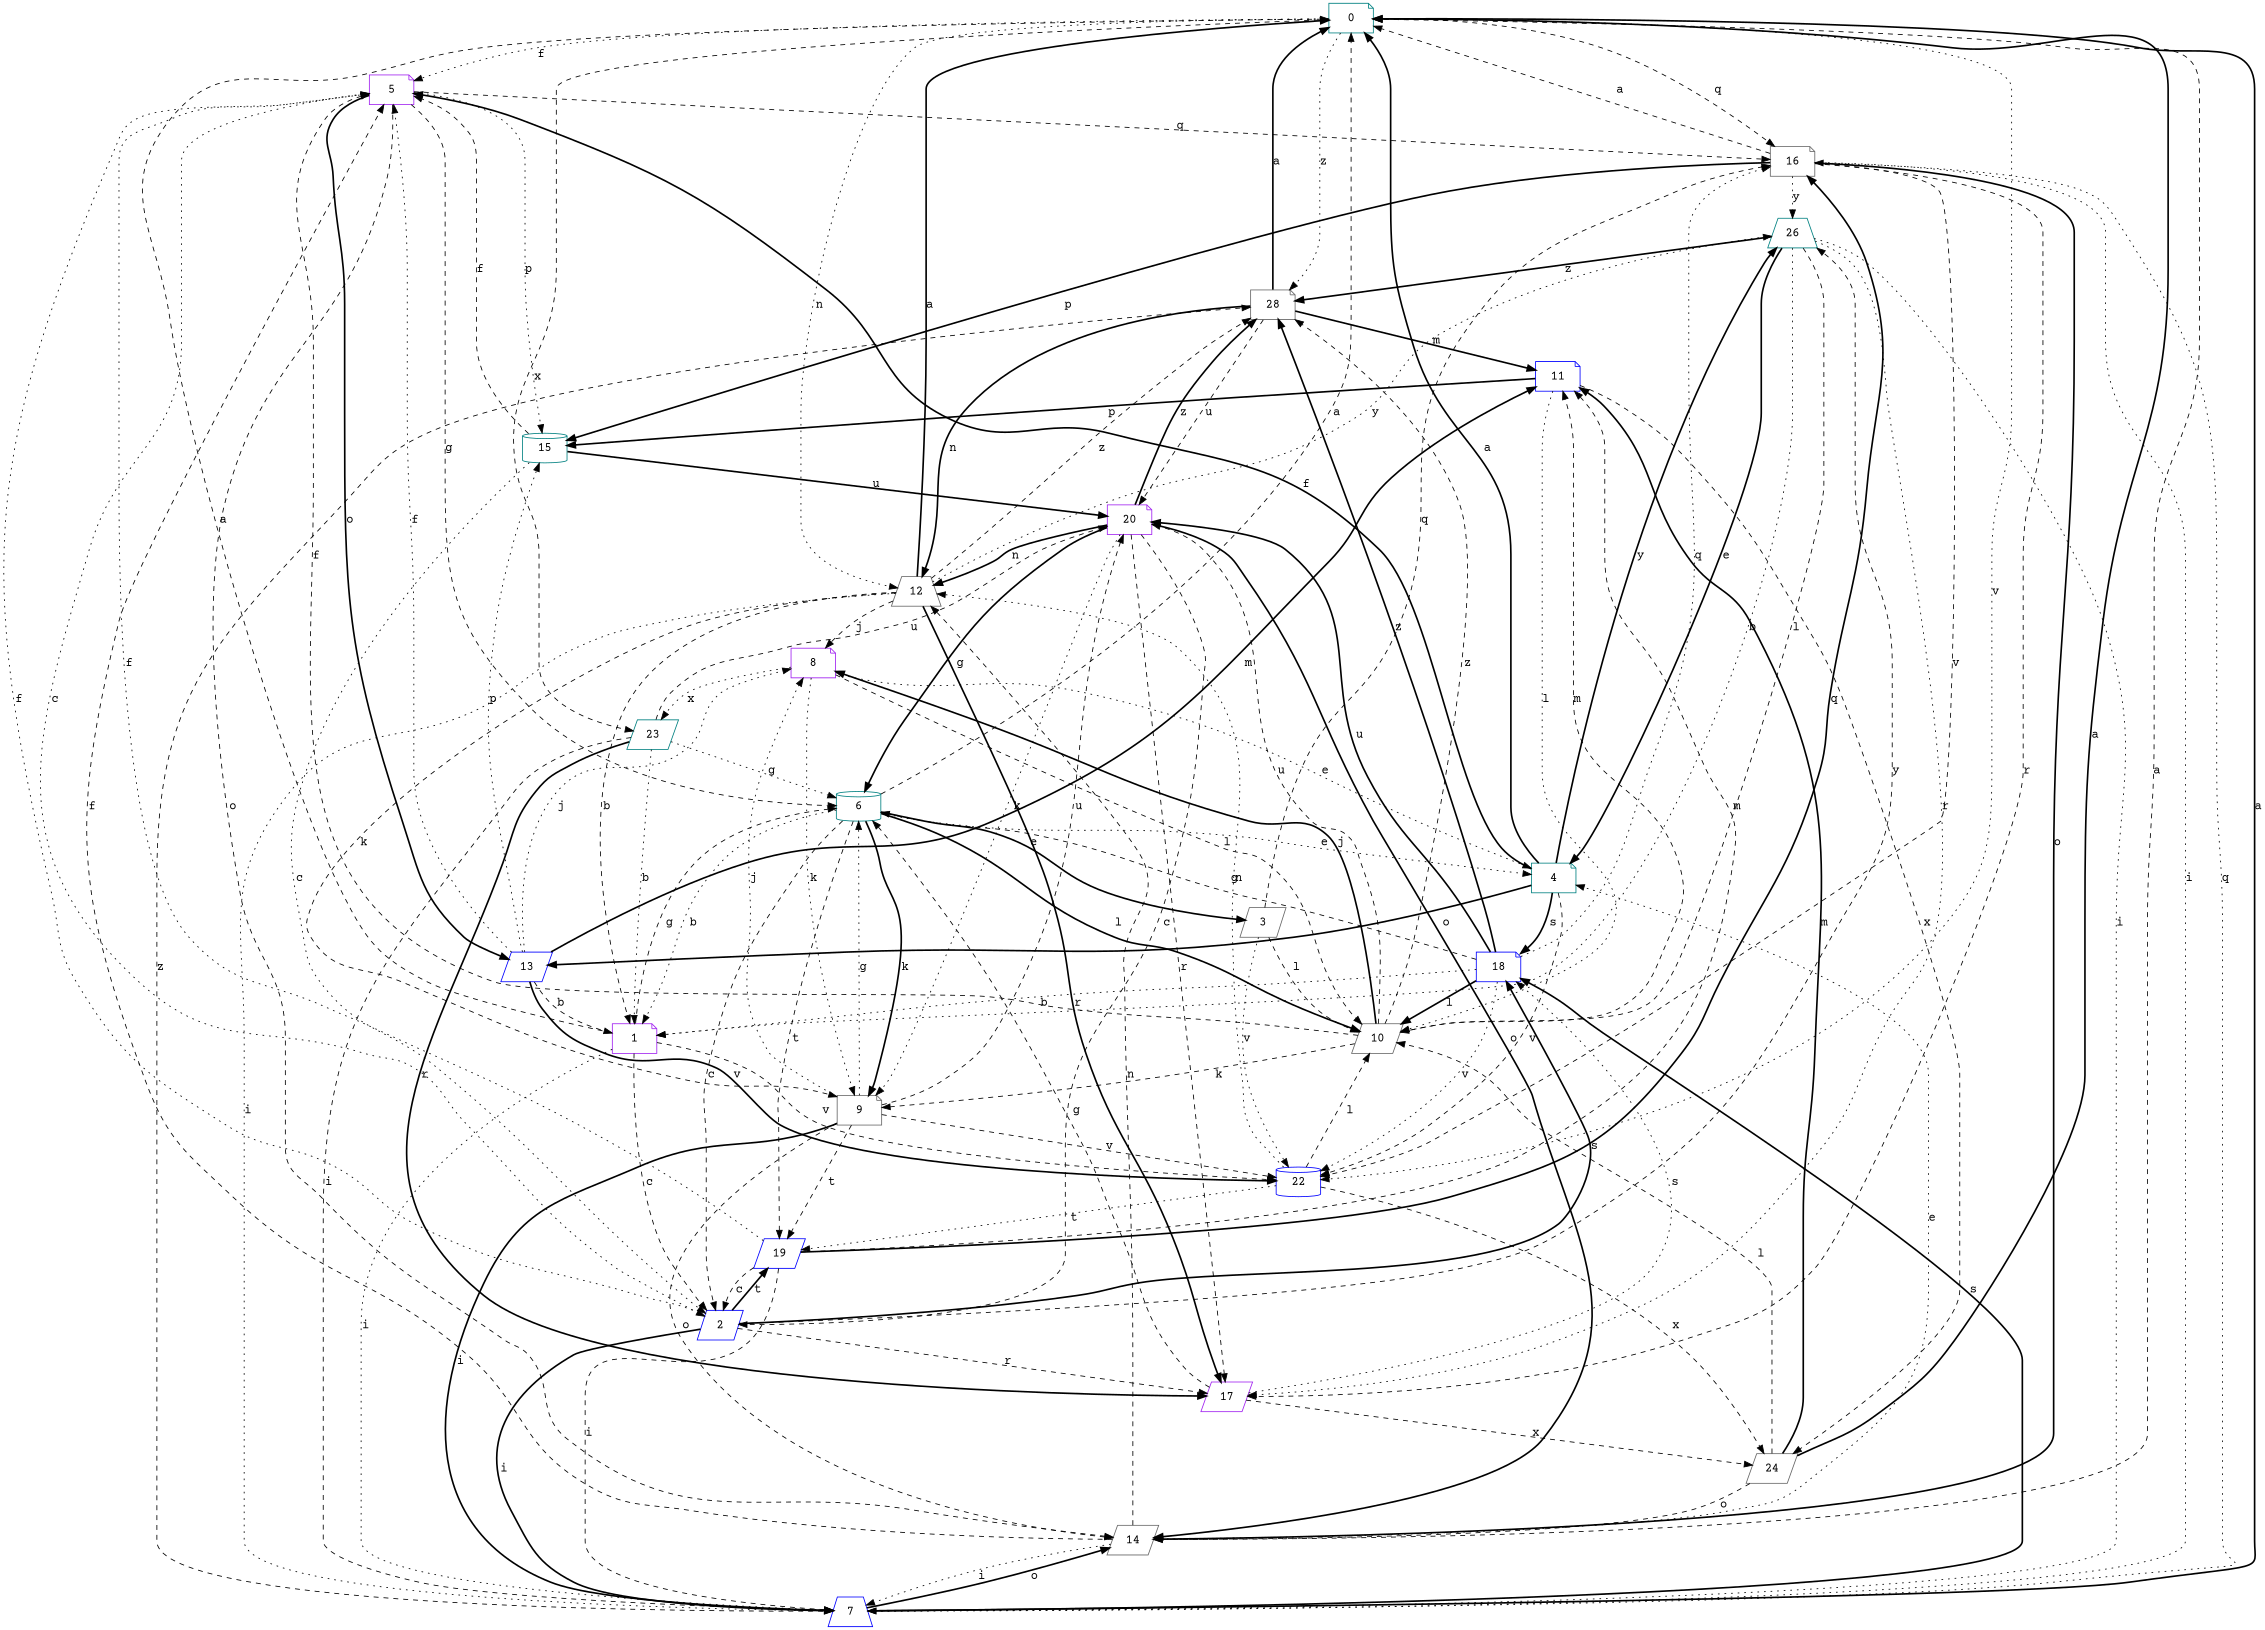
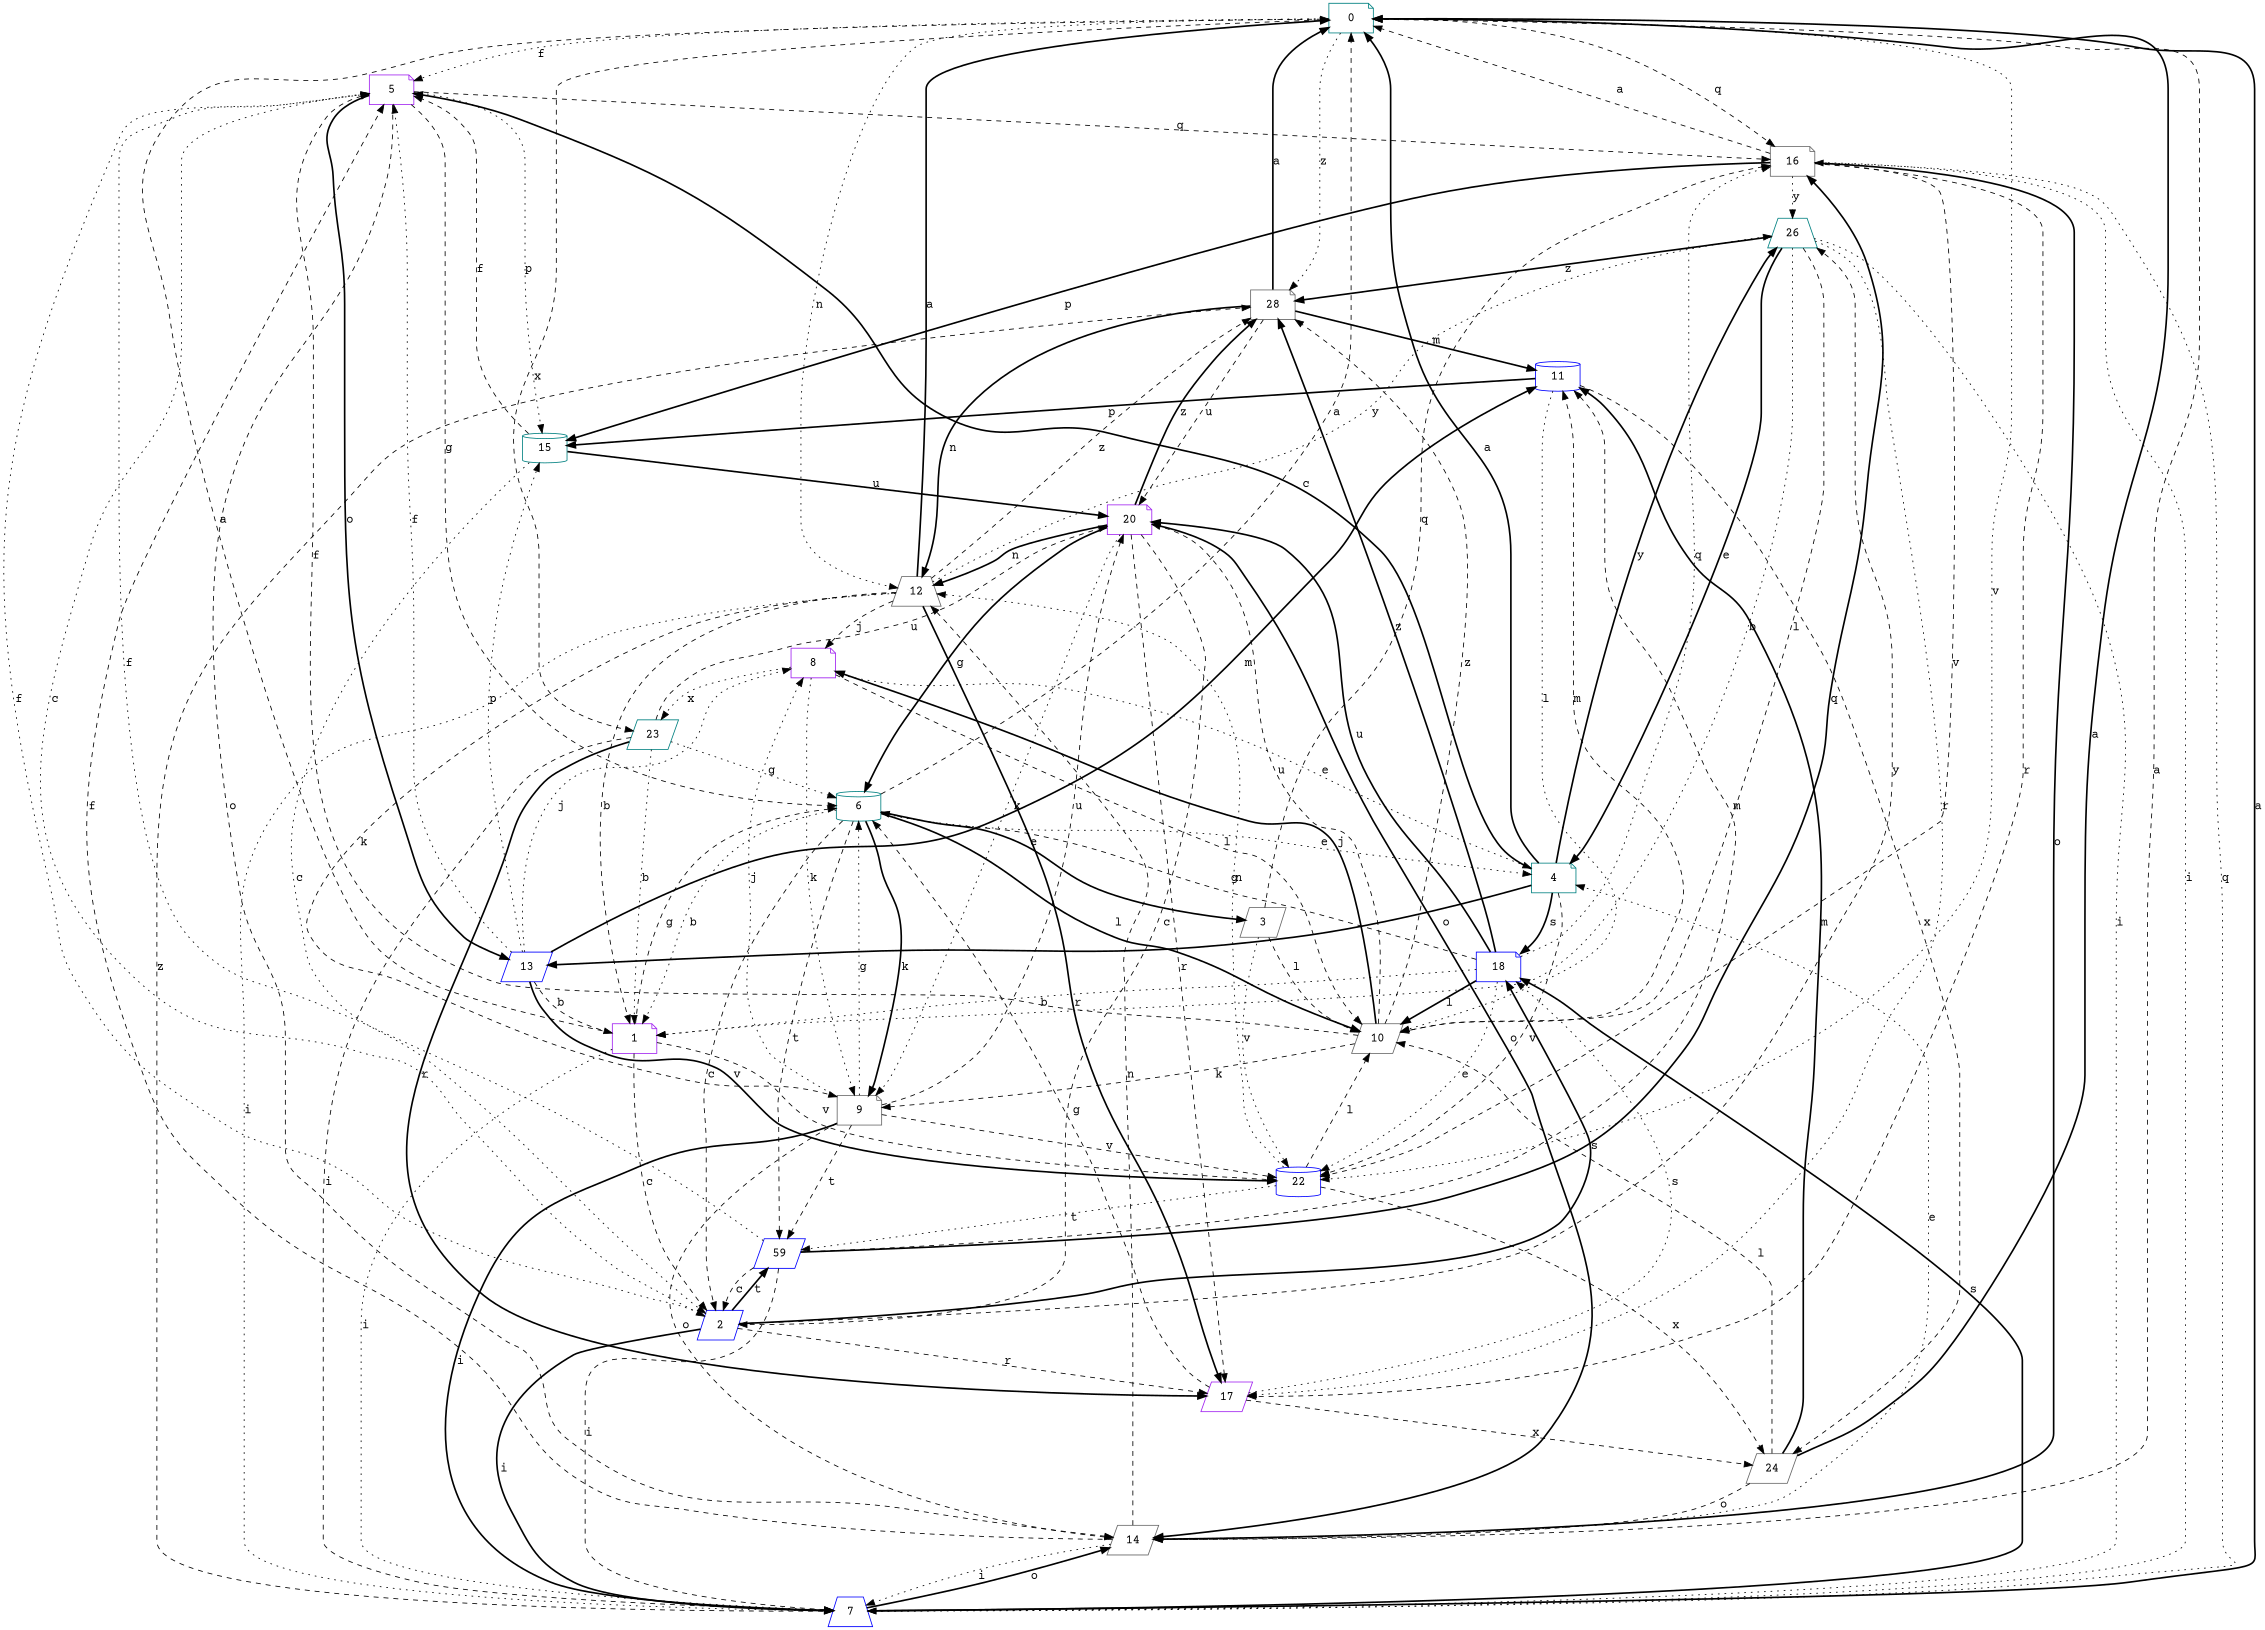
(1558, 376) -> (1558, 376)
(1306, 484) -> (1306, 484)
(1465, 1074) -> (1465, 1074)
(780, 1254) -> (780, 1254)
